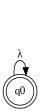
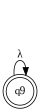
(20, 91) -> (20, 91)
